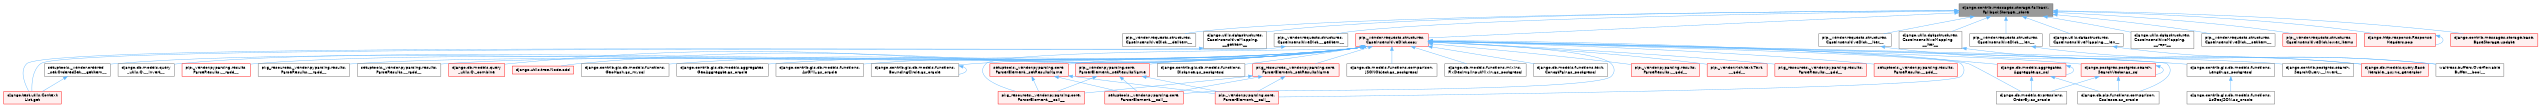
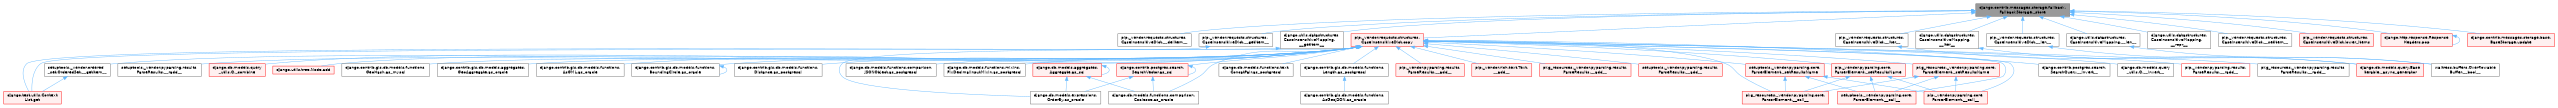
(1715, 47) -> none
(2118, 70) -> (1152, 70)
(2118, 98) -> (1154, 98)
